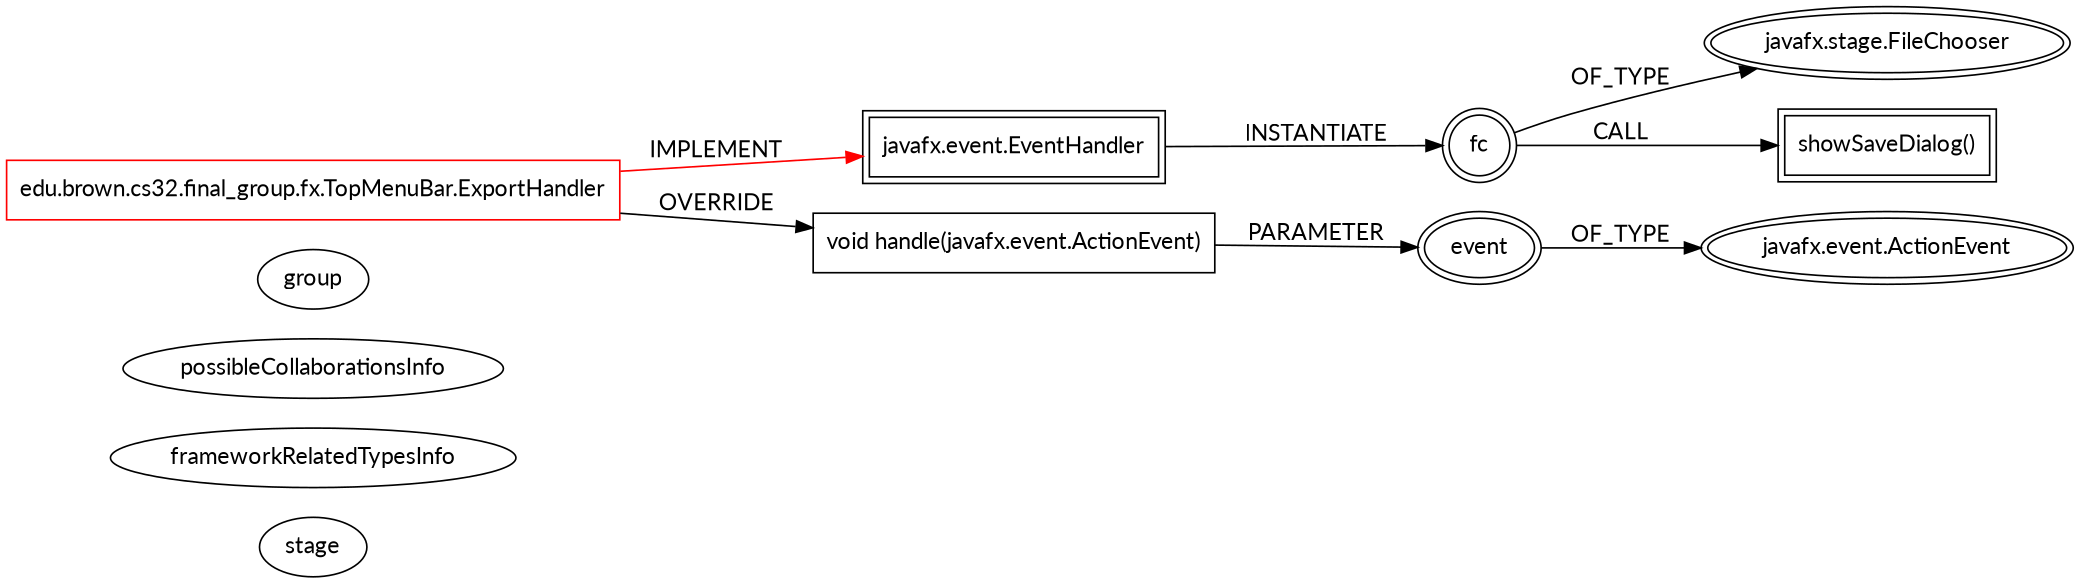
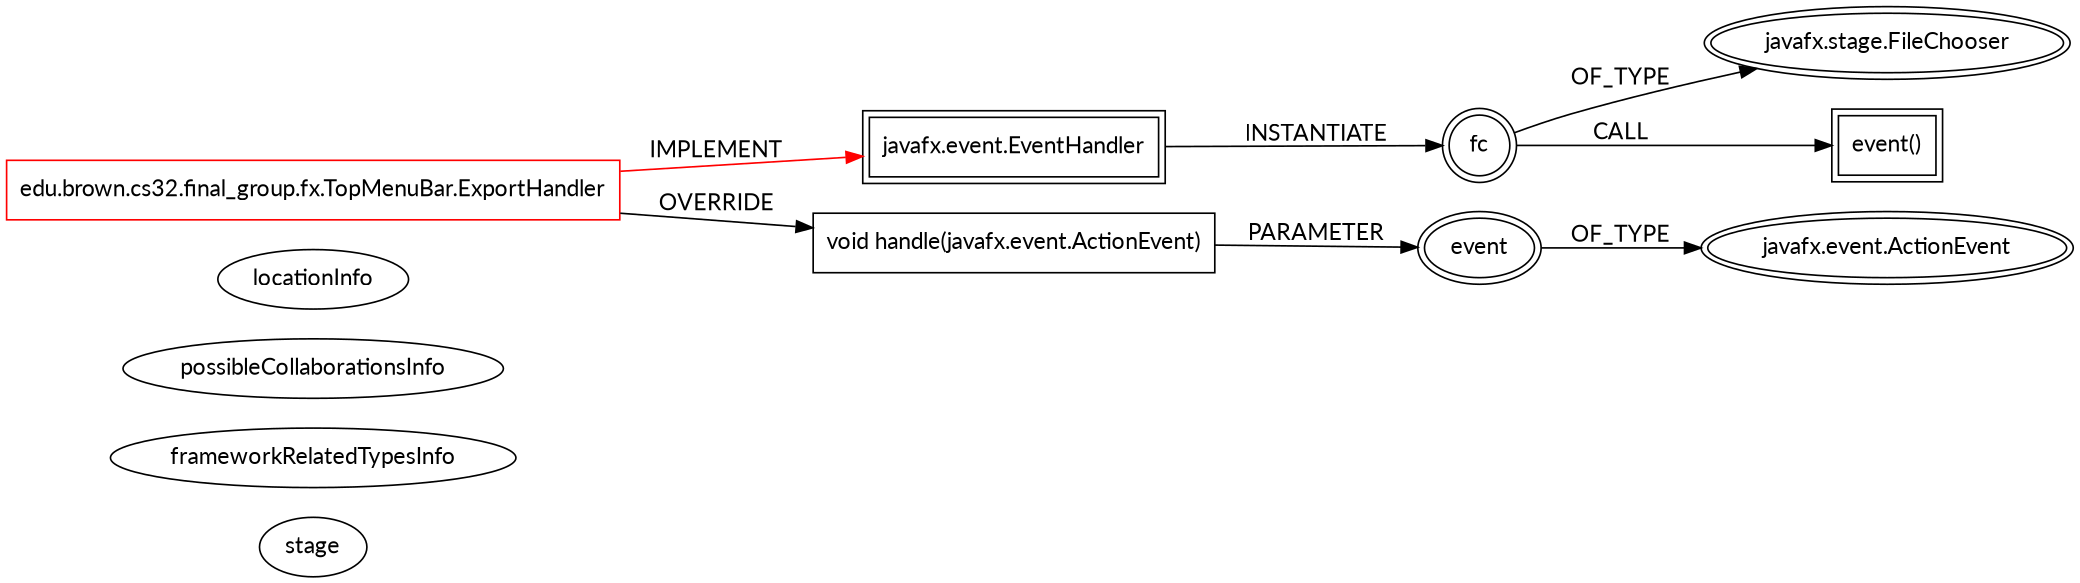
(1887, 145) -> (1887, 145)
(313, 279) -> (313, 279)
